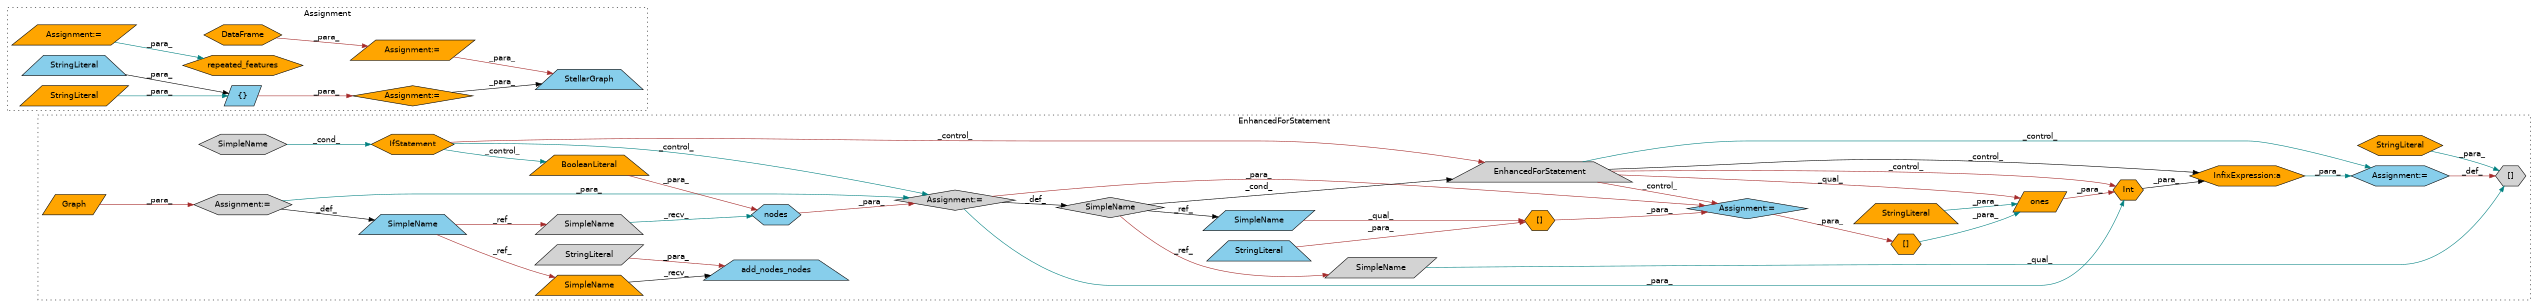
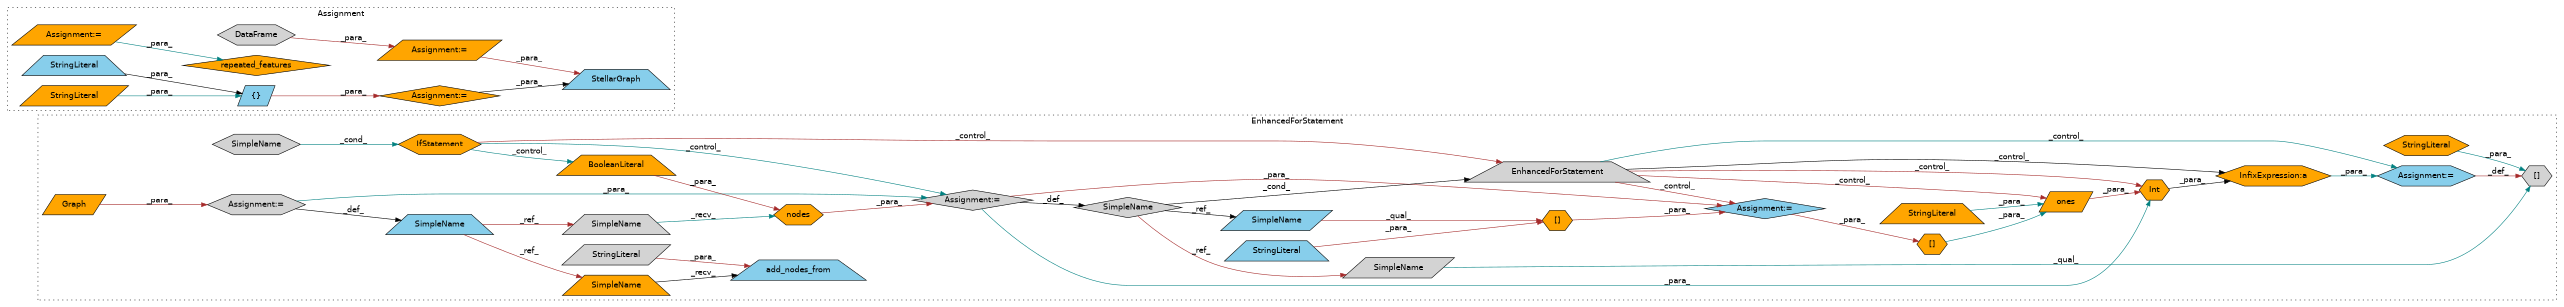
(243, 35) -> (256, 35)
(243, 65) -> (256, 65)
(1830, 180) -> (1852, 181)
(776, 215) -> (798, 215)
(776, 270) -> (798, 270)
